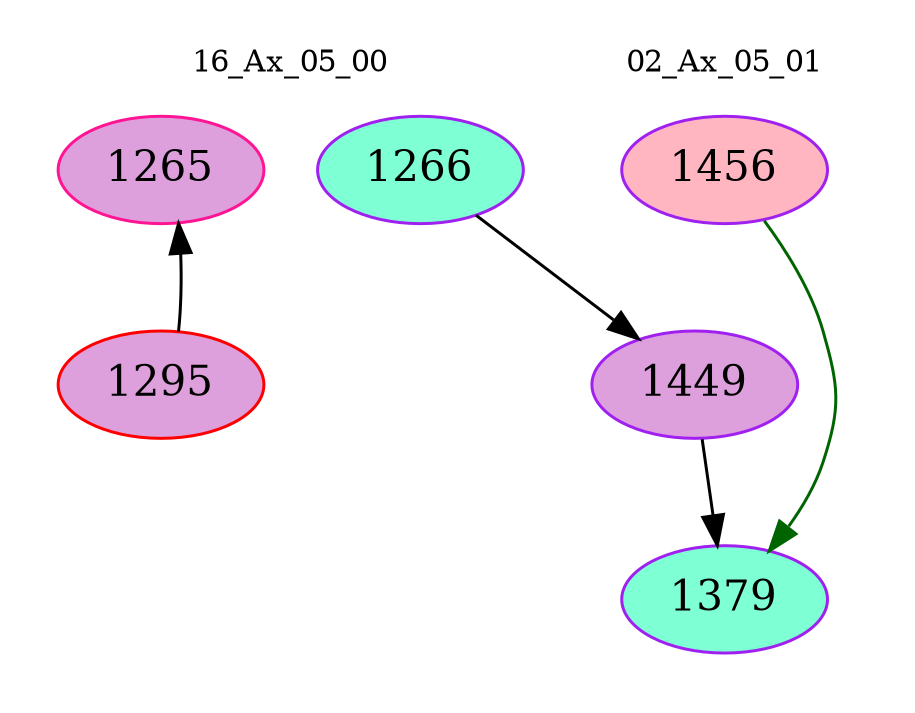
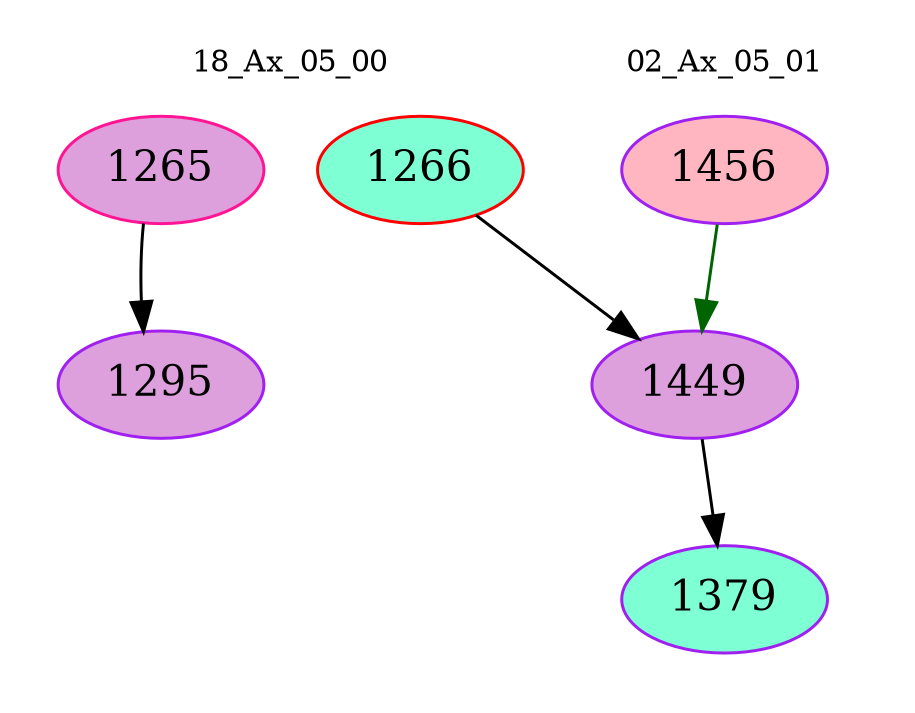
(291, 64) -> (291, 64)
(420, 170) -> (420, 170)
(181, 293) -> (141, 262)
(833, 371) -> (712, 263)
(161, 385) -> (161, 385)
